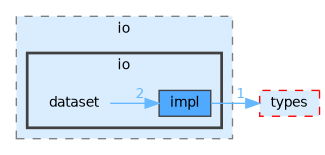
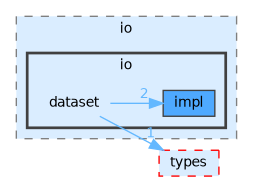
(228, 103) -> (125, 130)
